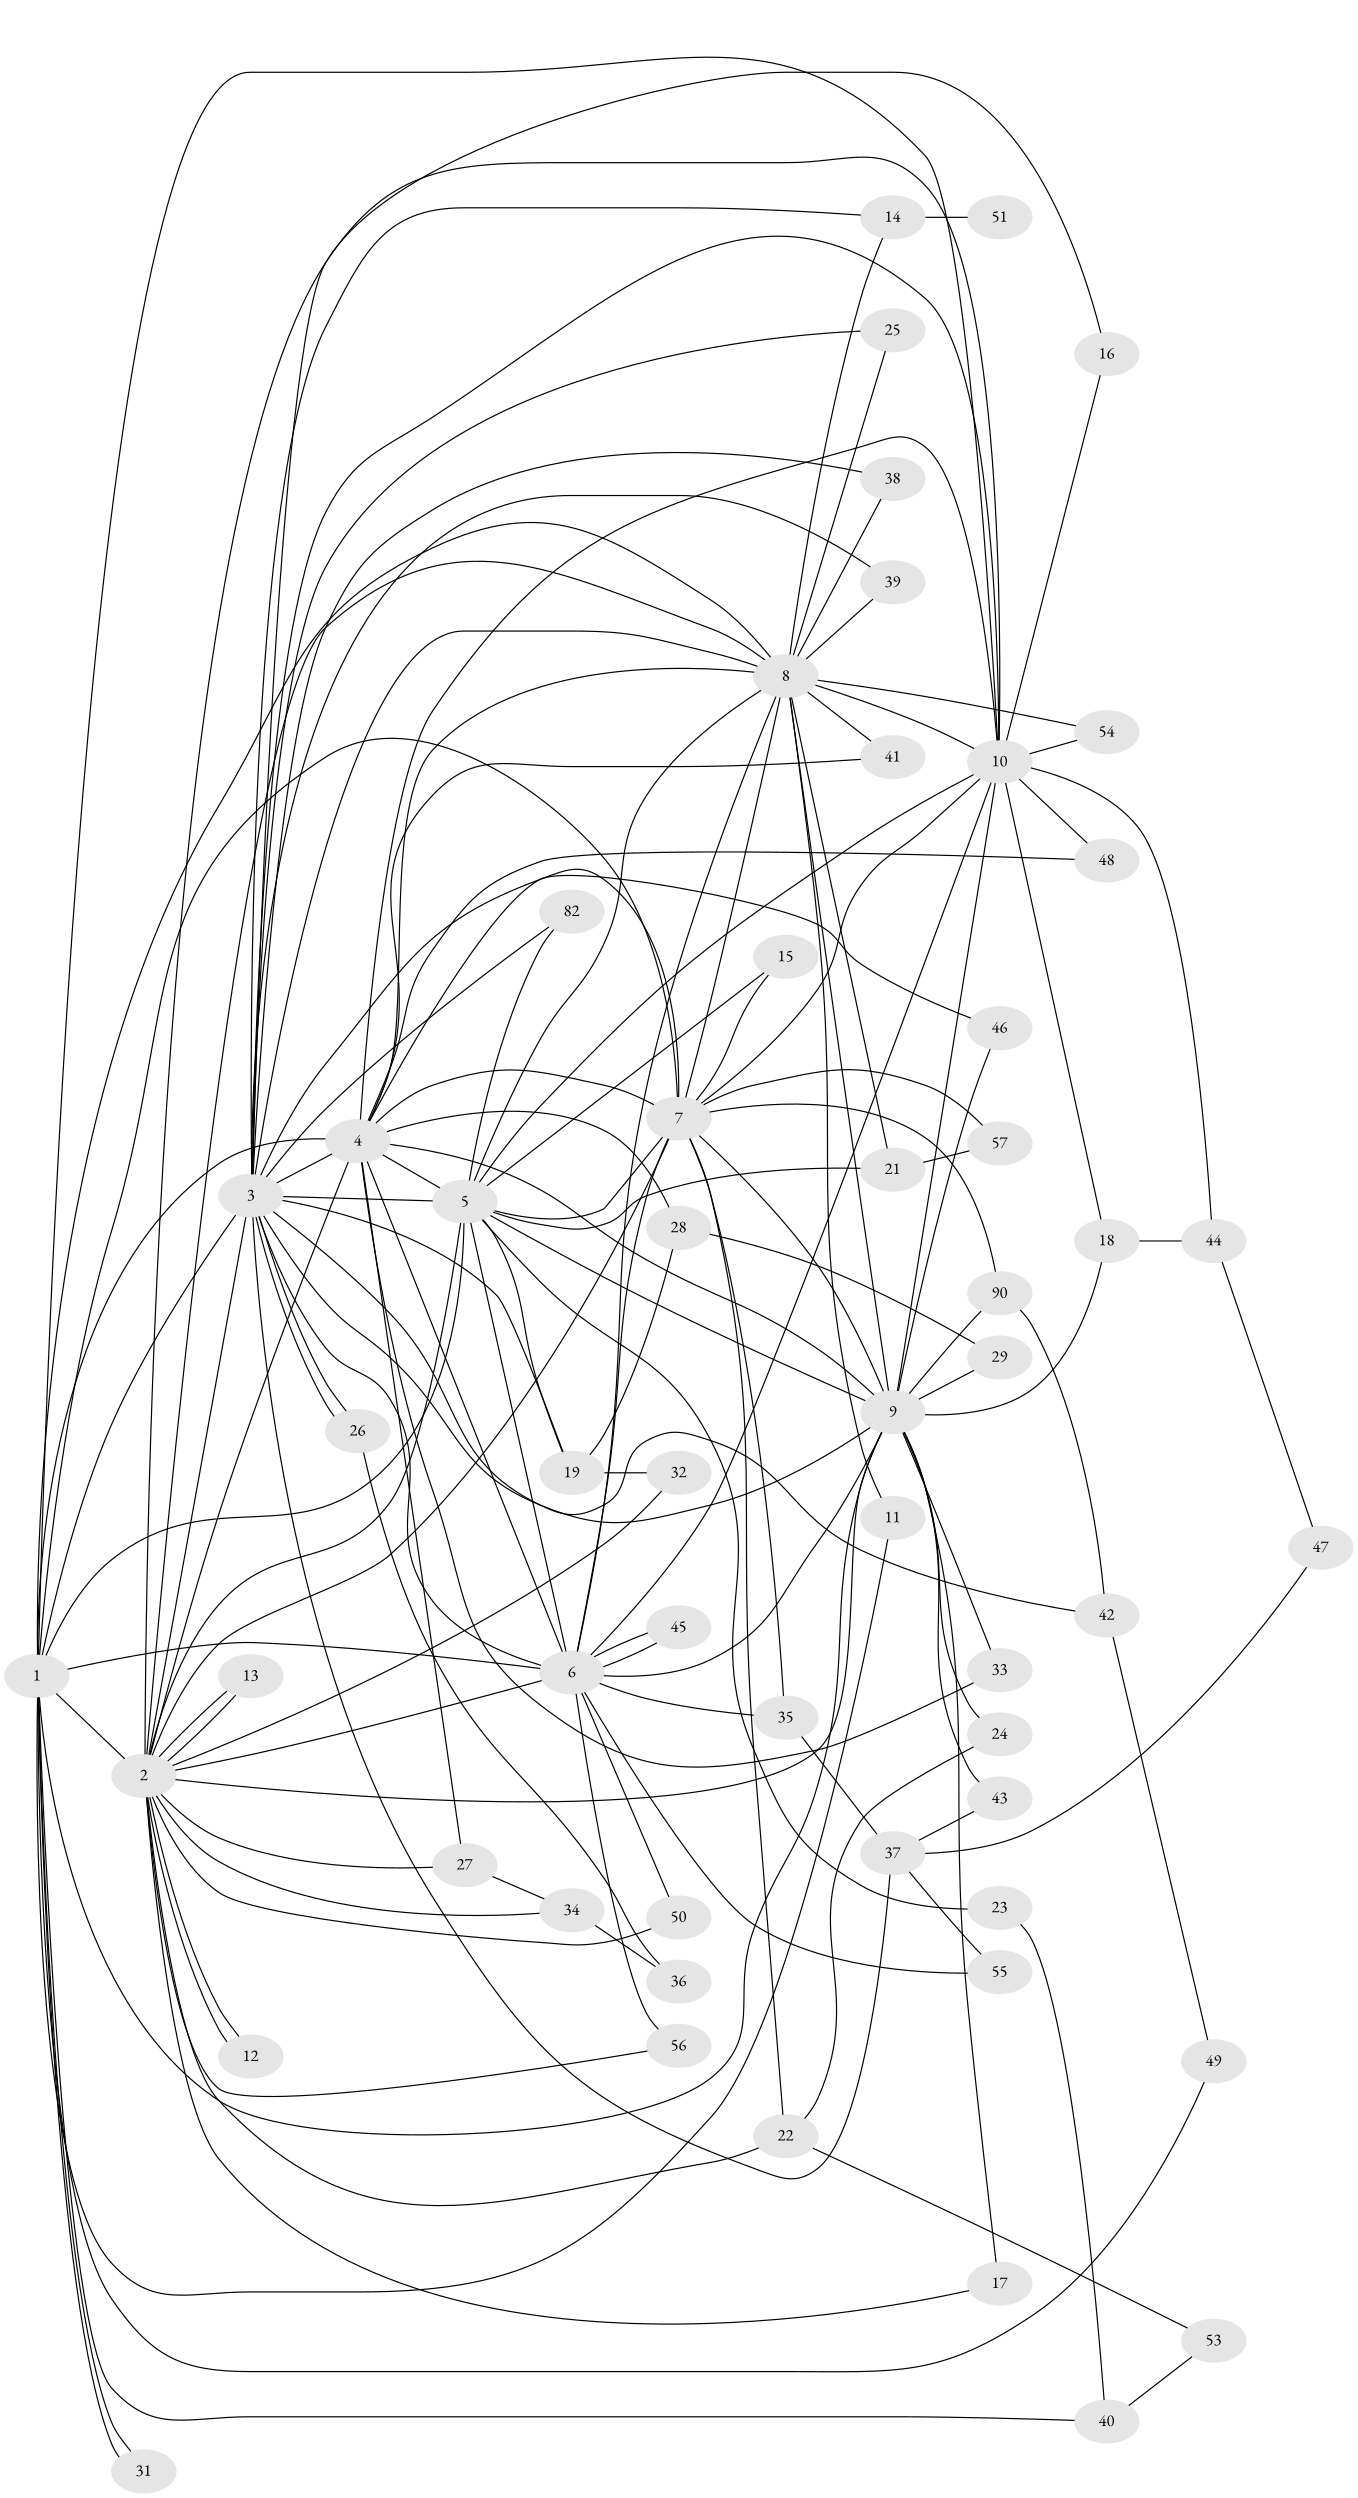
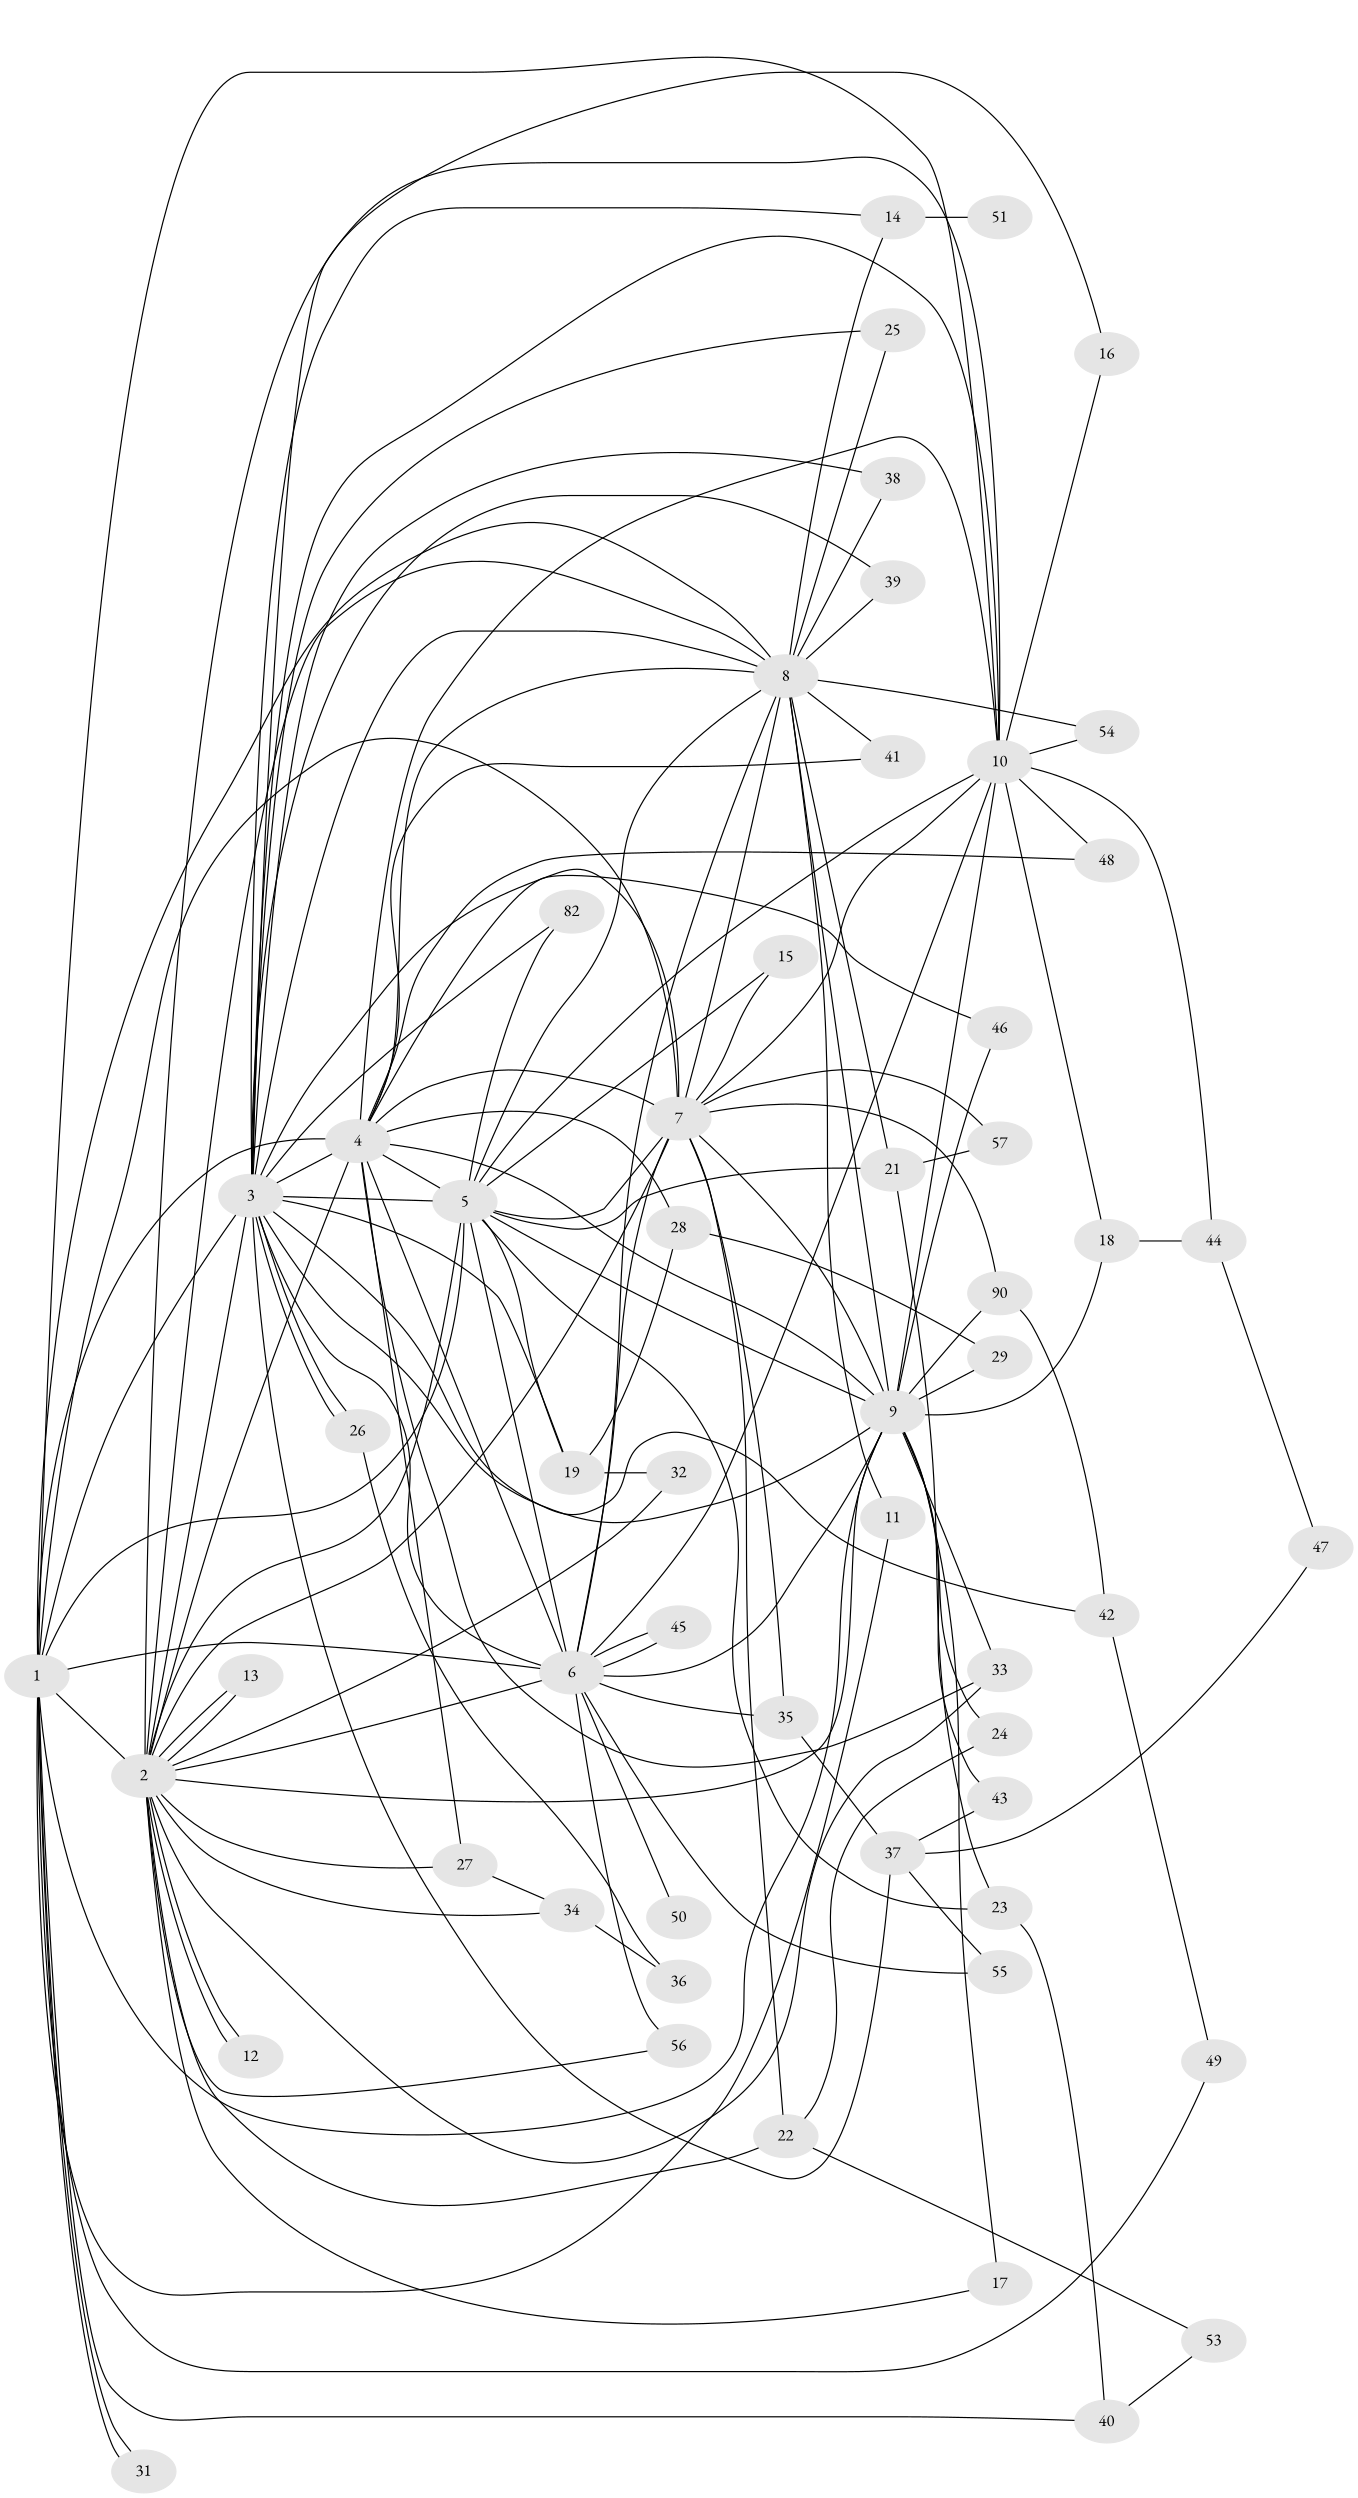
(896, 713) -> none
none -> (934, 1489)
(375, 1926) -> (622, 2155)
